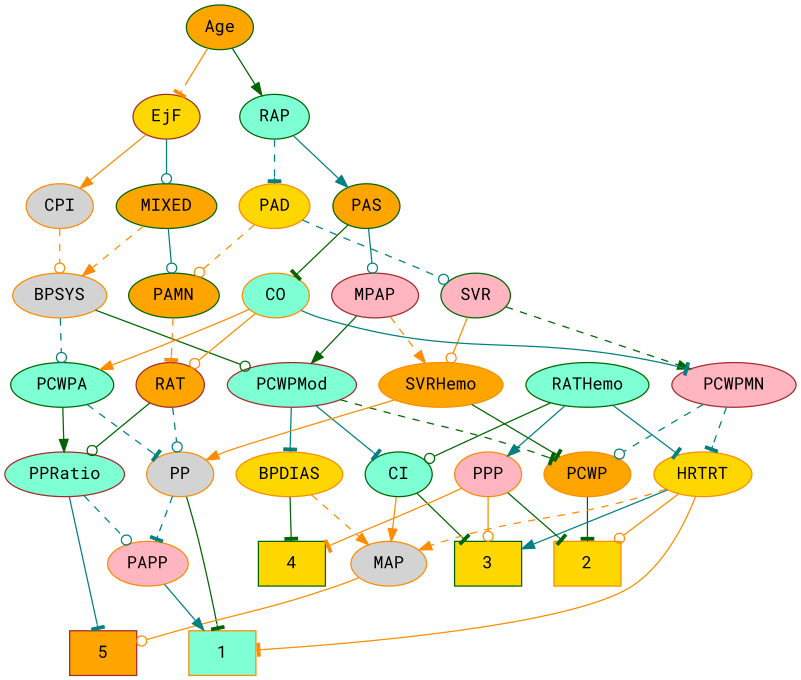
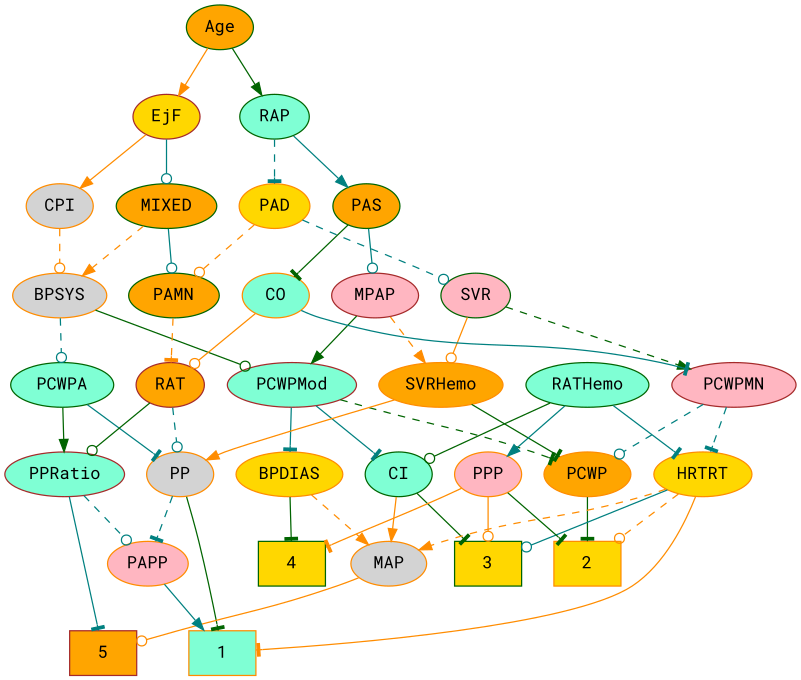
(196, 67) -> (196, 67)
(188, 335) -> none
(127, 434) -> (127, 434)
(651, 515) -> (651, 515)
(599, 517) -> (599, 517)
